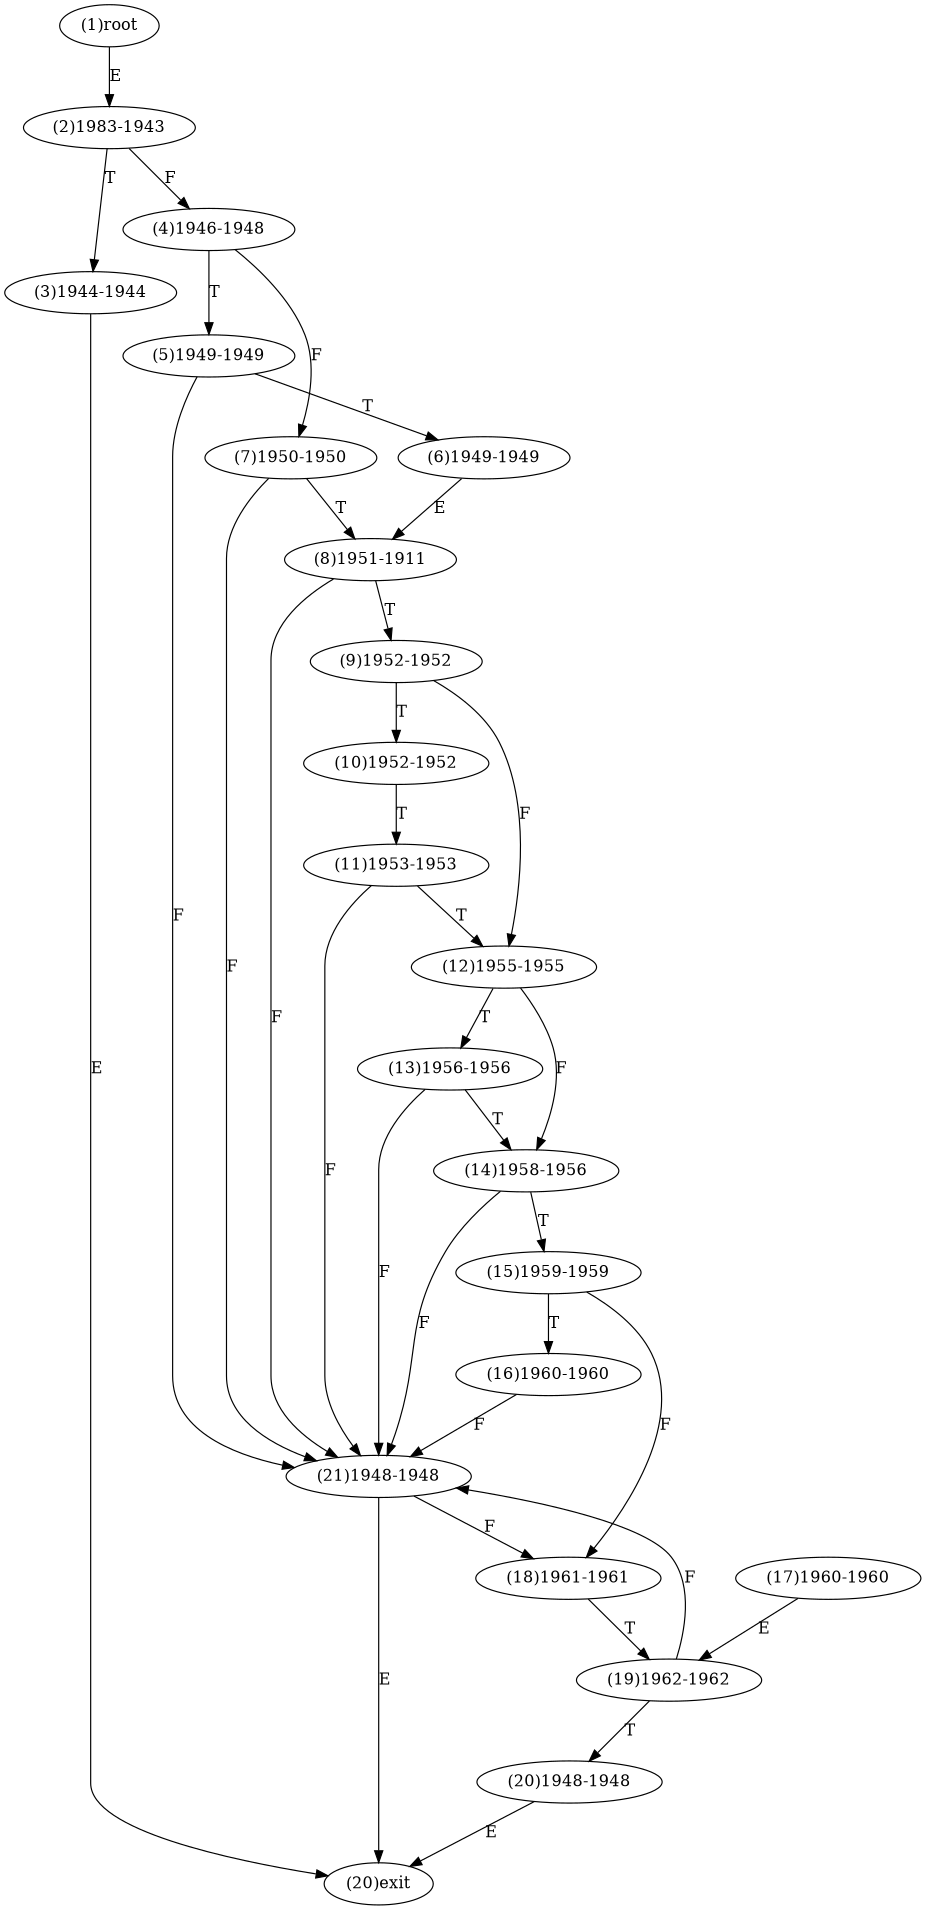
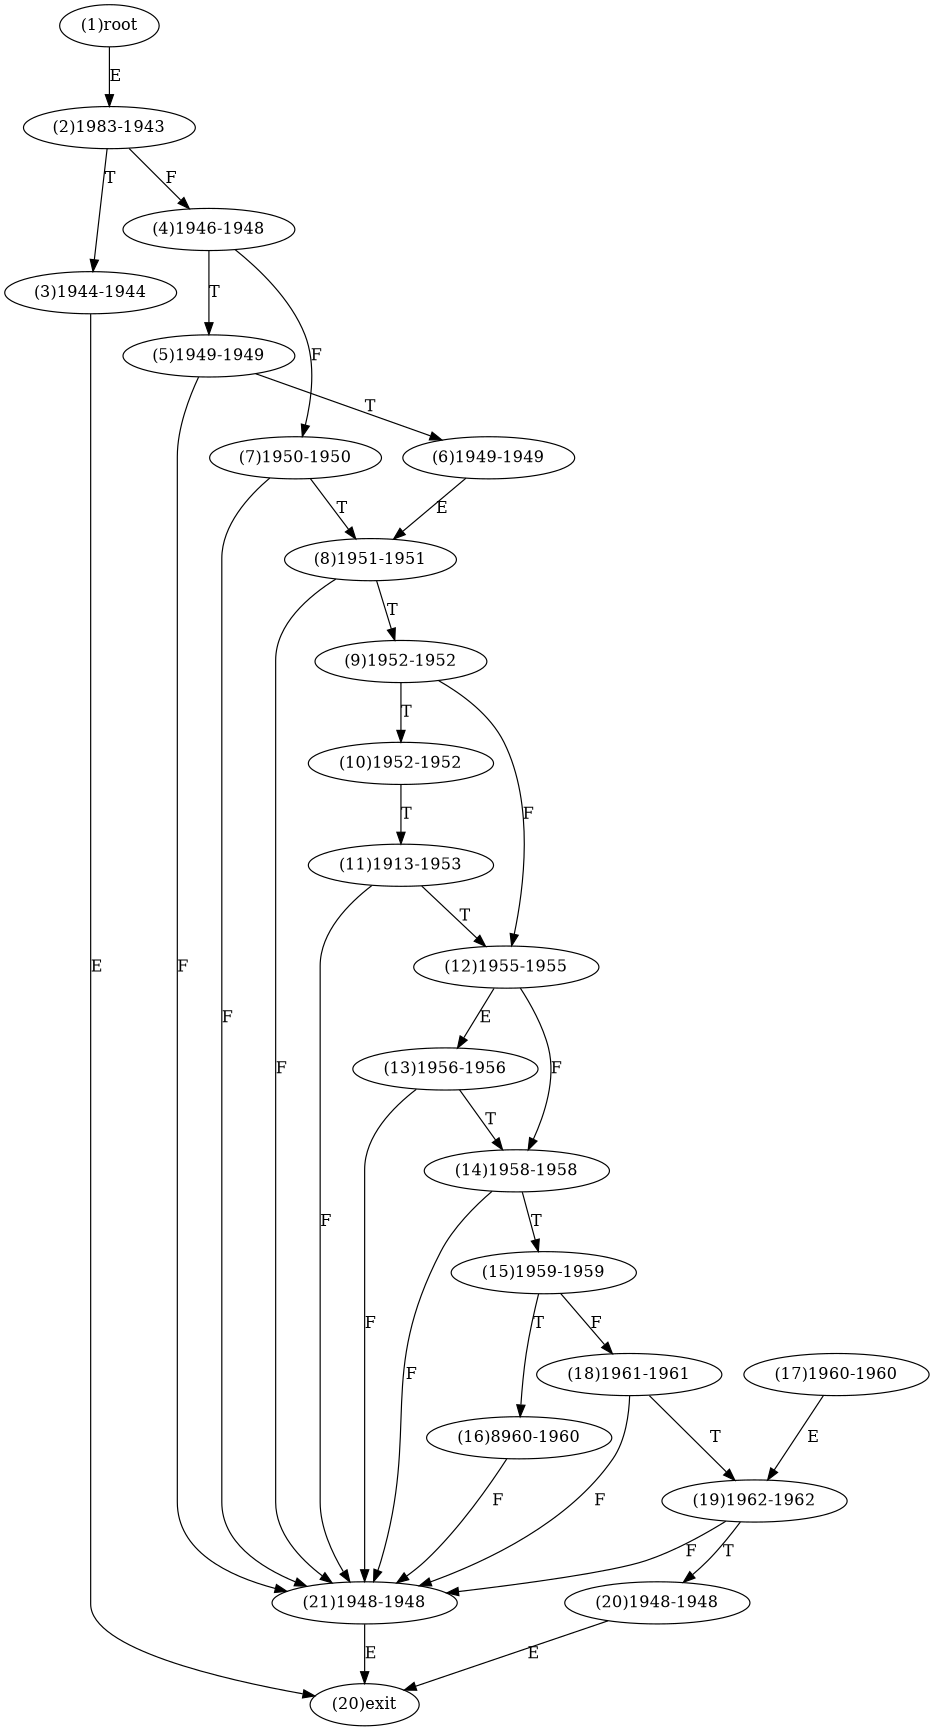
(370, 560) -> (370, 560)
(396, 865) -> (401, 865)
(485, 1018) -> (486, 1018)
(526, 1171) -> (517, 1171)
(548, 1375) -> (519, 1438)
(468, 1525) -> (558, 1515)
